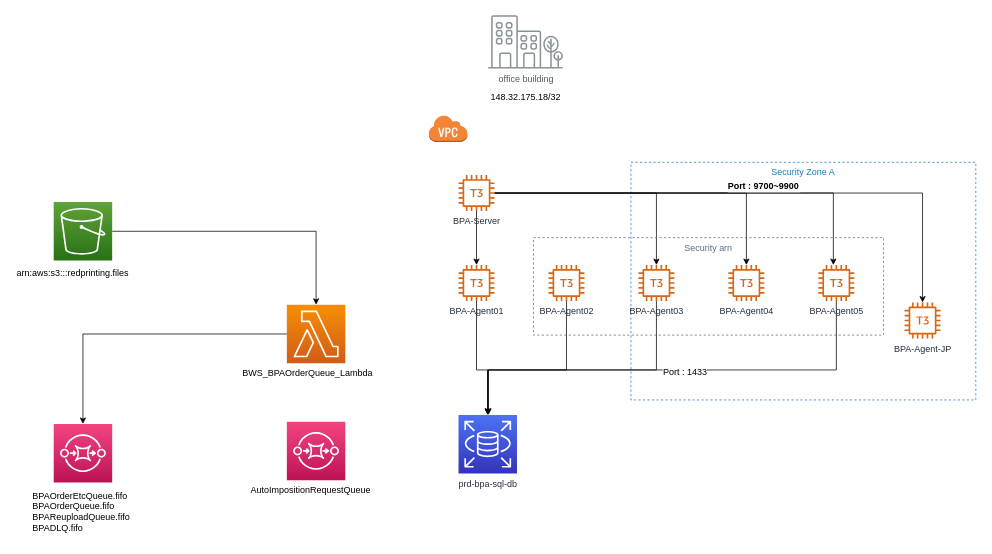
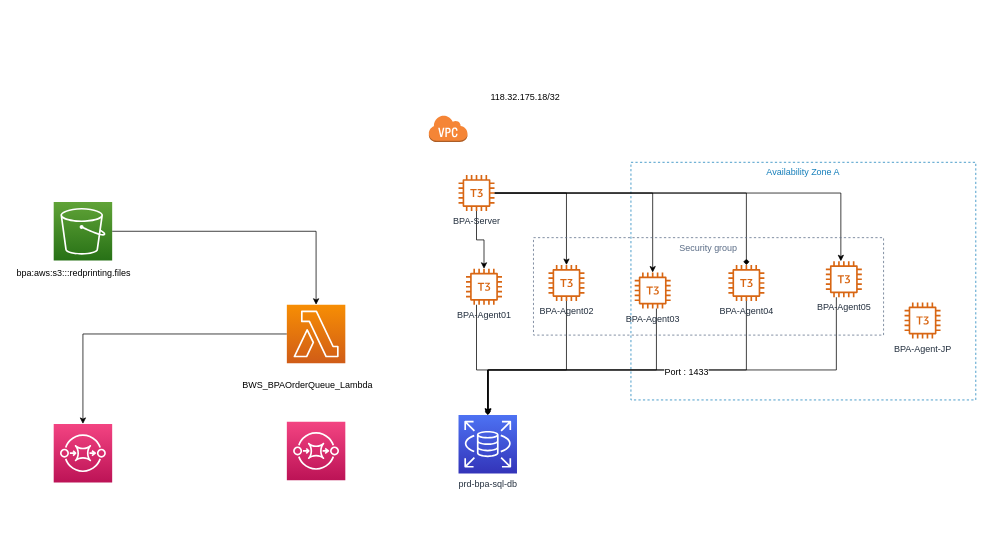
(526, 42) -> none
(528, 98) -> (528, 98)
(803, 173) -> (803, 173)
none -> (567, 227)
(923, 243) -> none
(708, 248) -> (708, 248)
(747, 258) -> (747, 258)
(81, 274) -> (81, 274)
(477, 283) -> (484, 287)
(657, 283) -> (653, 291)
(837, 283) -> (844, 279)
none -> (747, 334)
(567, 367) -> (567, 367)
(316, 375) -> (316, 386)
(321, 492) -> none
(87, 512) -> none
